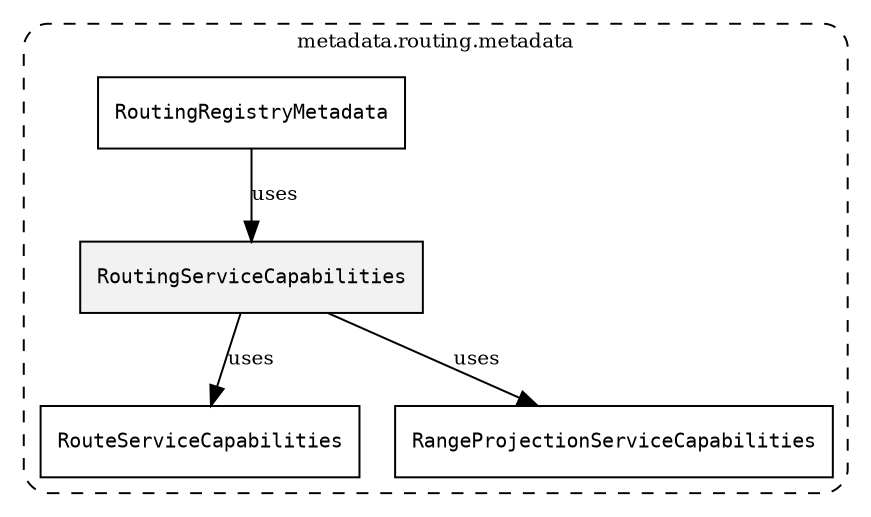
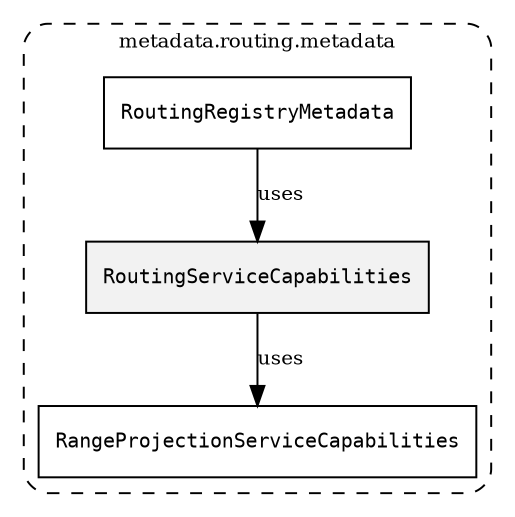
(200, 442) -> none
